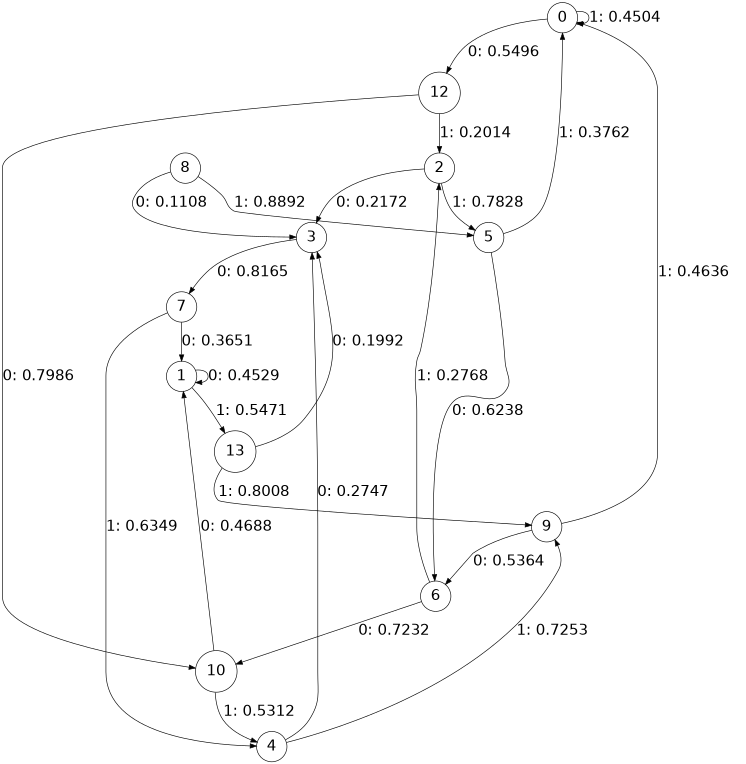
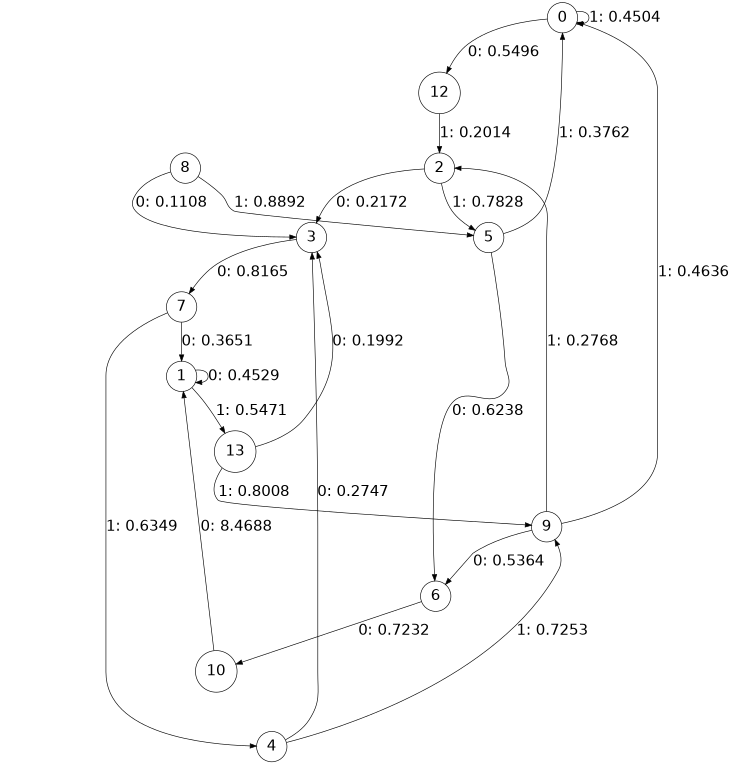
(3, 272) -> none
(415, 386) -> (547, 310)
(243, 527) -> (243, 527)
(225, 722) -> none
